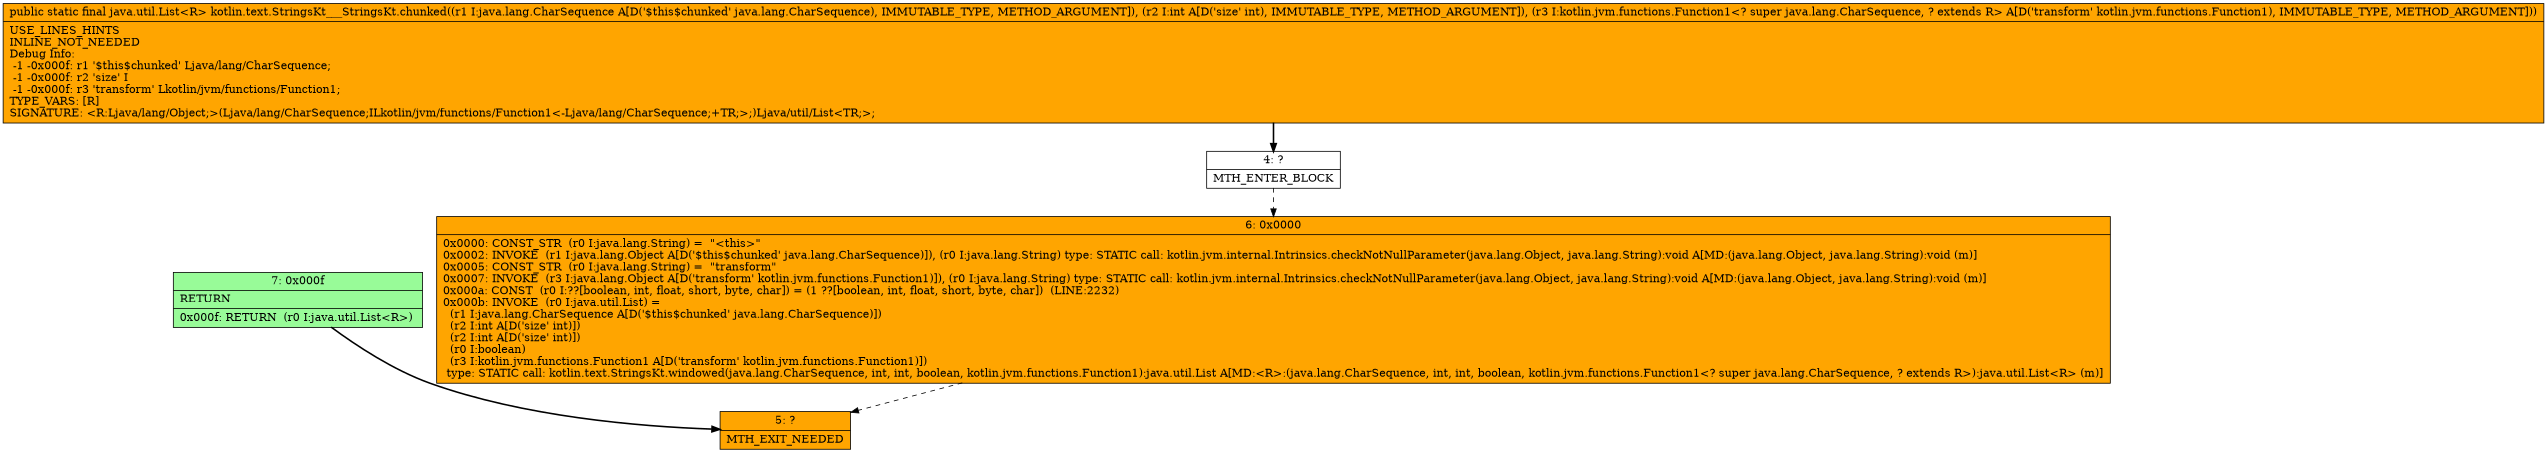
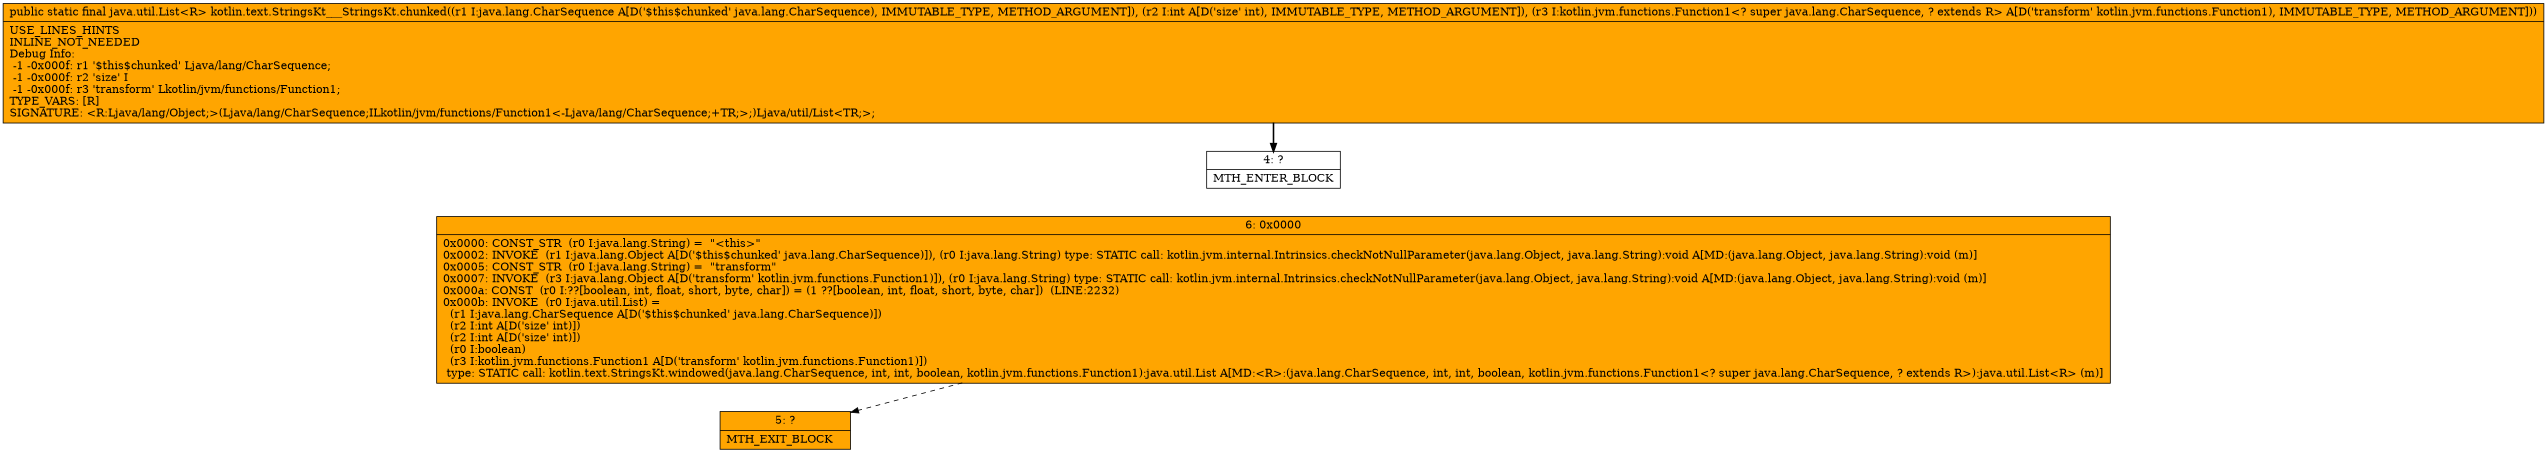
(1274, 198) -> none
(298, 300) -> none
(785, 439) -> (780, 439)
